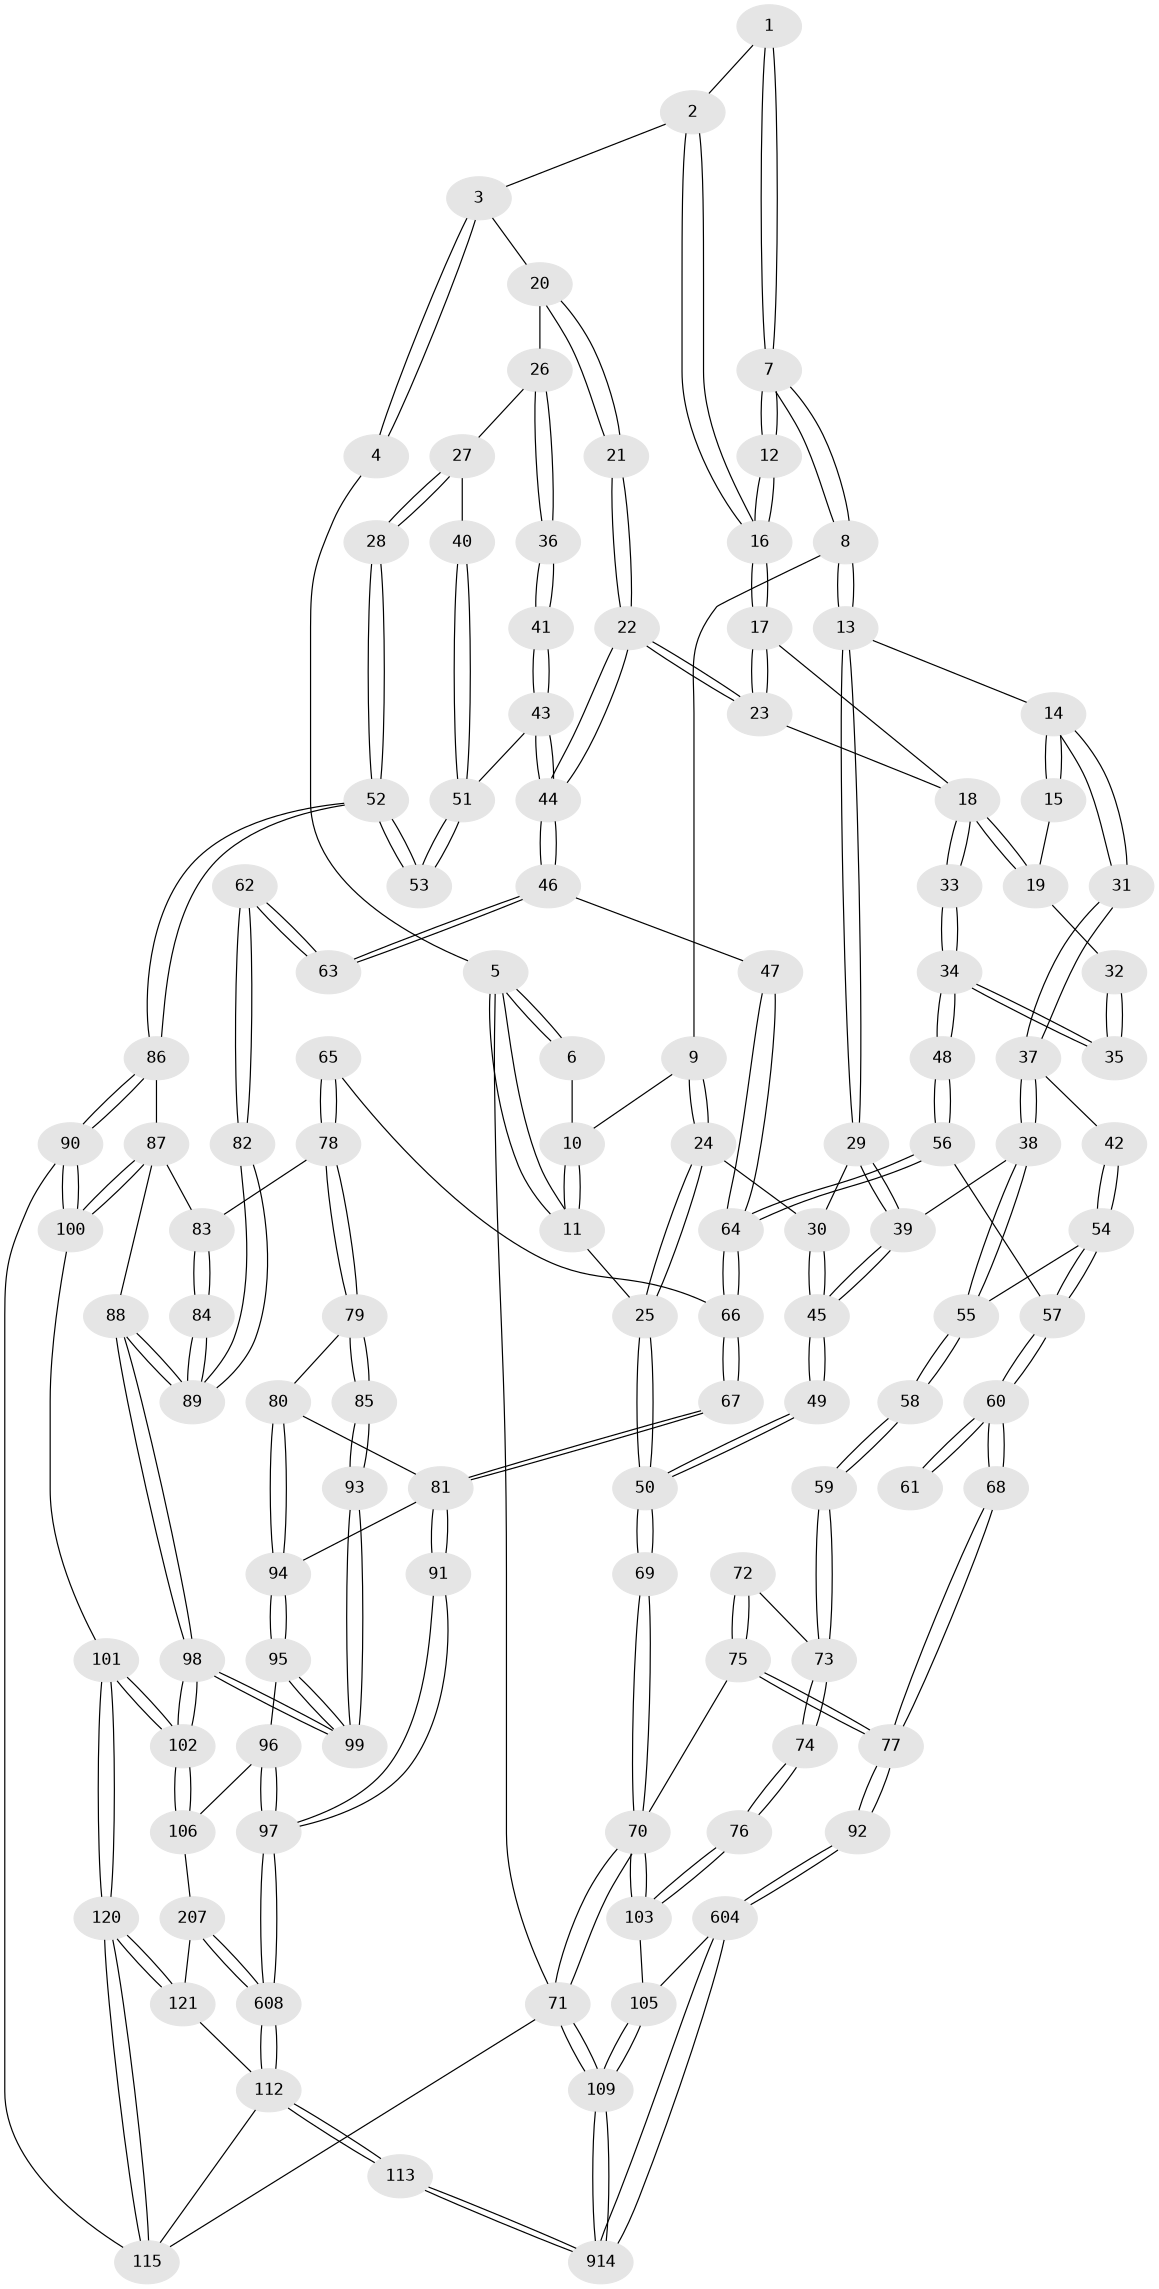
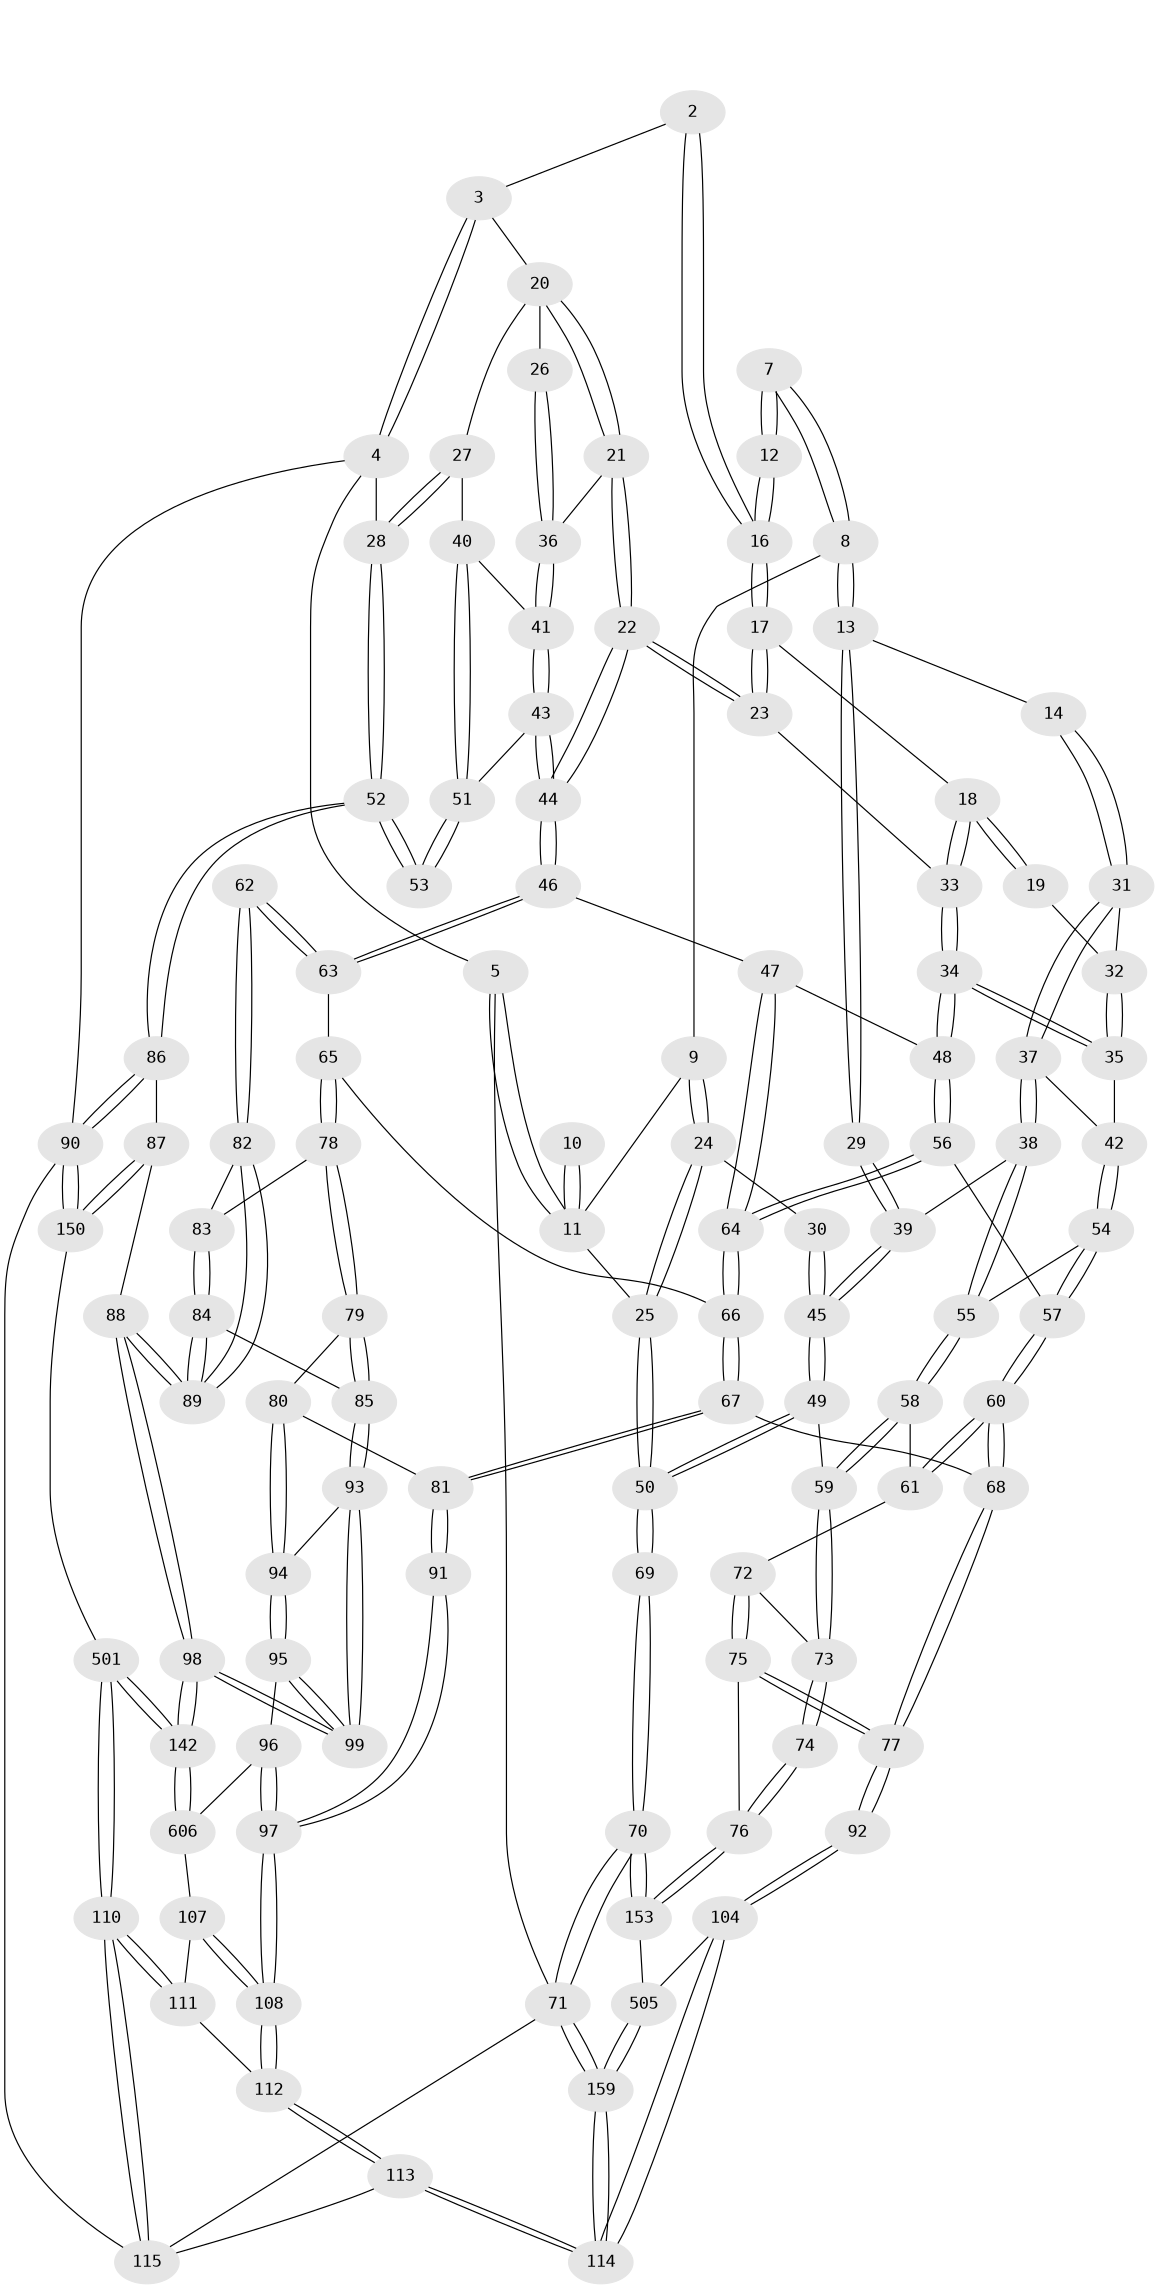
(769, 26) -> none
(501, 413) -> (489, 366)
none -> (376, 499)
none -> (582, 499)
none -> (502, 585)
none -> (81, 706)
(864, 757) -> (866, 810)
(1054, 800) -> none
none -> (1118, 929)
none -> (328, 1015)
none -> (868, 1021)
(572, 1058) -> none
(633, 1101) -> (633, 1144)
none -> (1114, 1101)
(179, 1187) -> (222, 1187)
(837, 1187) -> none
(70, 1230) -> (70, 1230)
none -> (283, 1359)
none -> (847, 1443)
none -> (821, 1445)
none -> (910, 1445)
none -> (838, 1525)
(368, 1527) -> (317, 1531)
(106, 1660) -> (106, 1660)
(183, 1746) -> (183, 1746)
(688, 1746) -> (739, 1746)
(183, 1832) -> (183, 1832)
(106, 1918) -> (106, 1918)
(192, 1918) -> (192, 1918)
(639, 1918) -> (639, 1918)
(725, 1918) -> (725, 1918)
(183, 2004) -> (183, 2004)
(269, 2004) -> (269, 2004)
(644, 2004) -> (644, 2004)
(601, 2090) -> (601, 2090)
(208, 2176) -> (276, 2223)
(601, 2262) -> (601, 2262)
